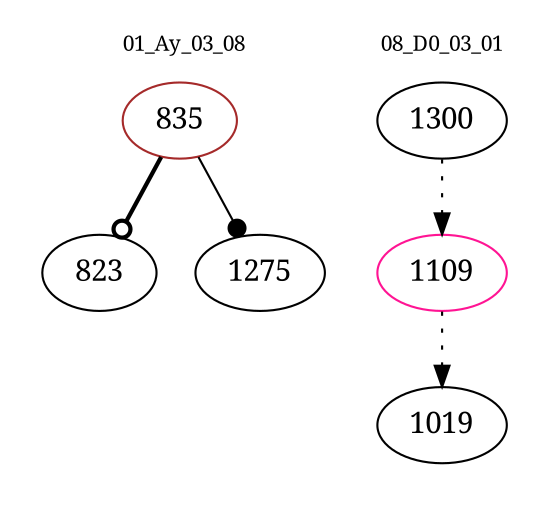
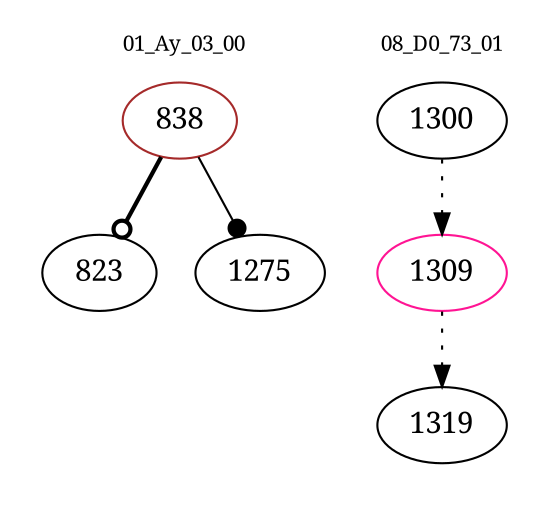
(184, 45) -> (184, 45)
(442, 45) -> (442, 45)
(180, 121) -> (180, 121)
(442, 273) -> (442, 273)
(442, 425) -> (442, 425)
